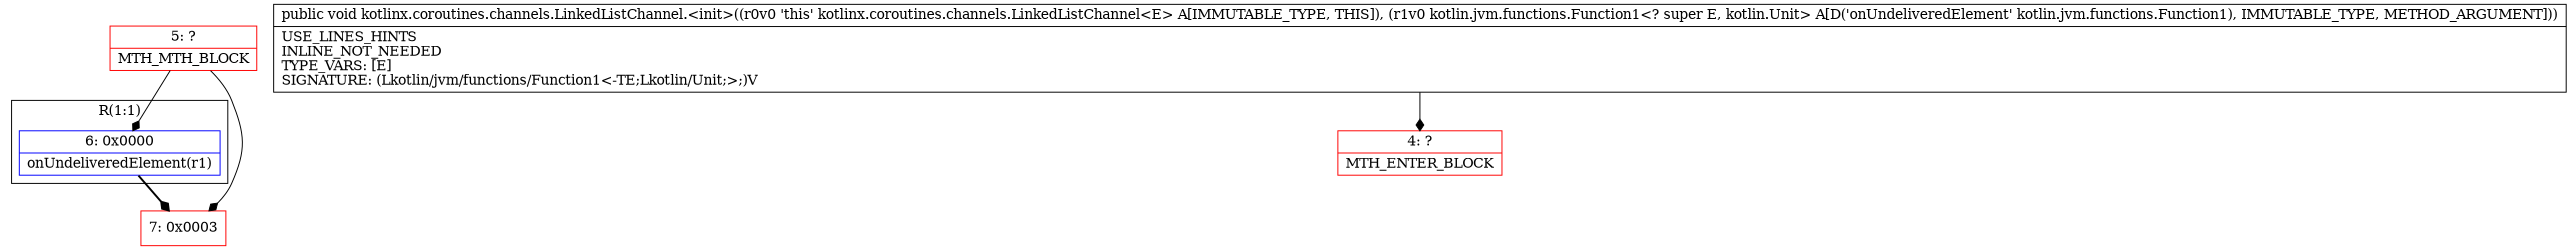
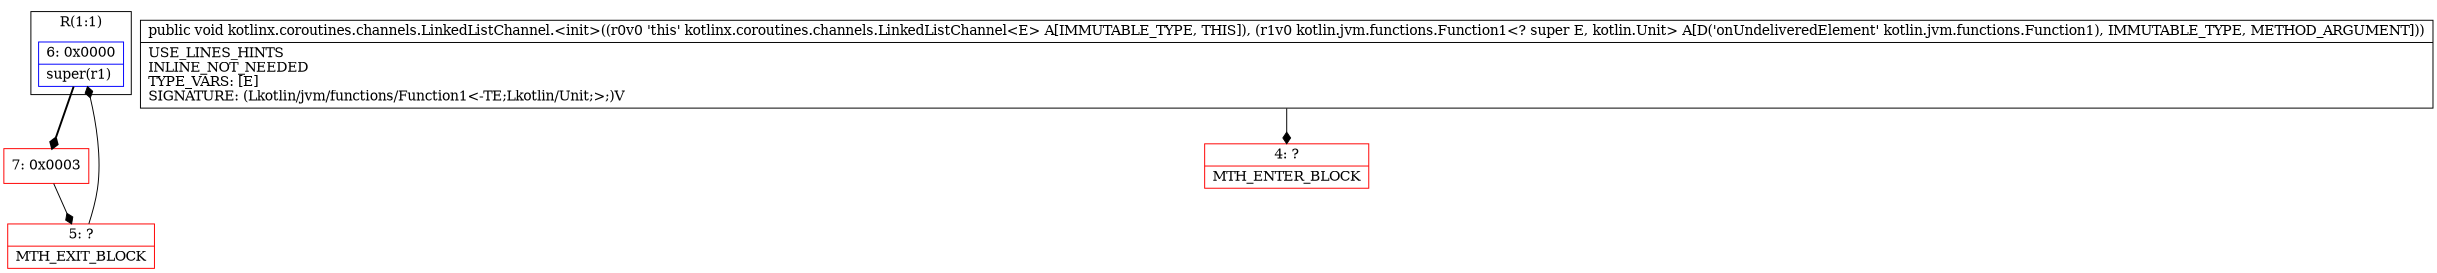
(183, 59) -> (81, 257)
(242, 136) -> (60, 198)
(120, 164) -> (79, 75)
